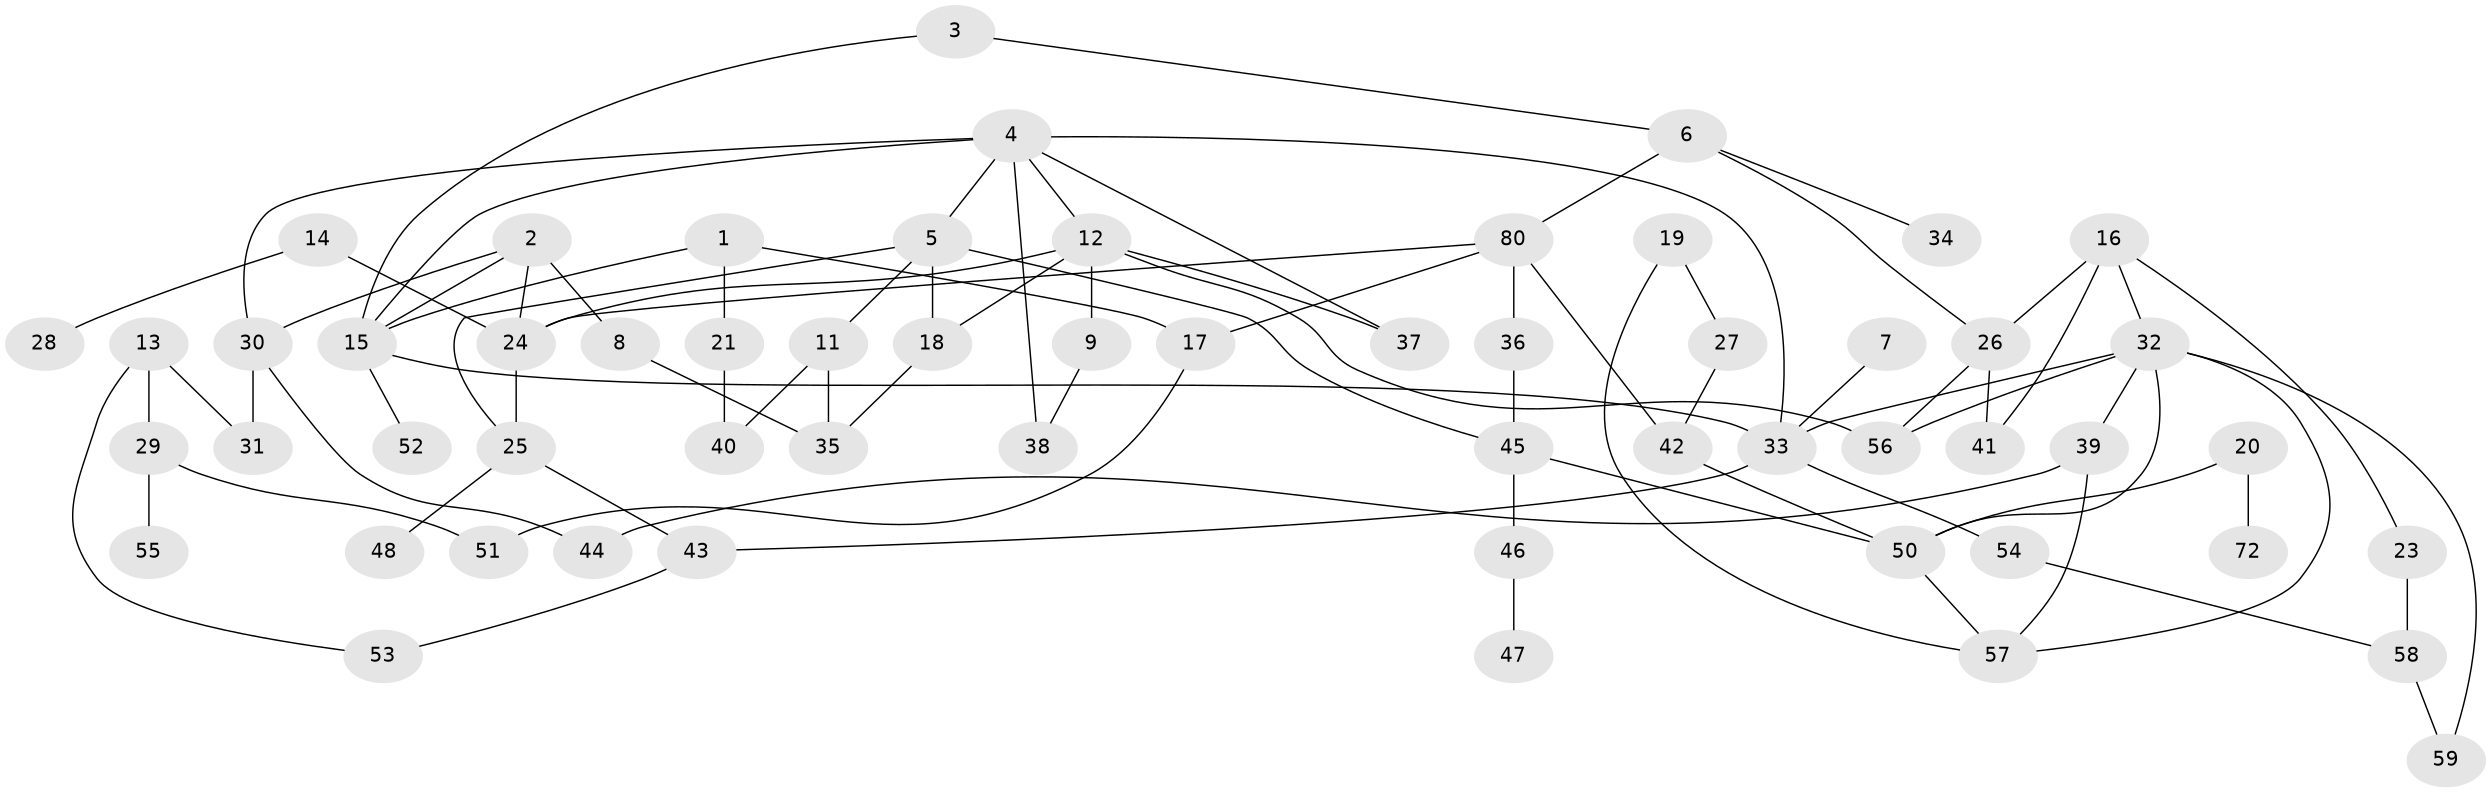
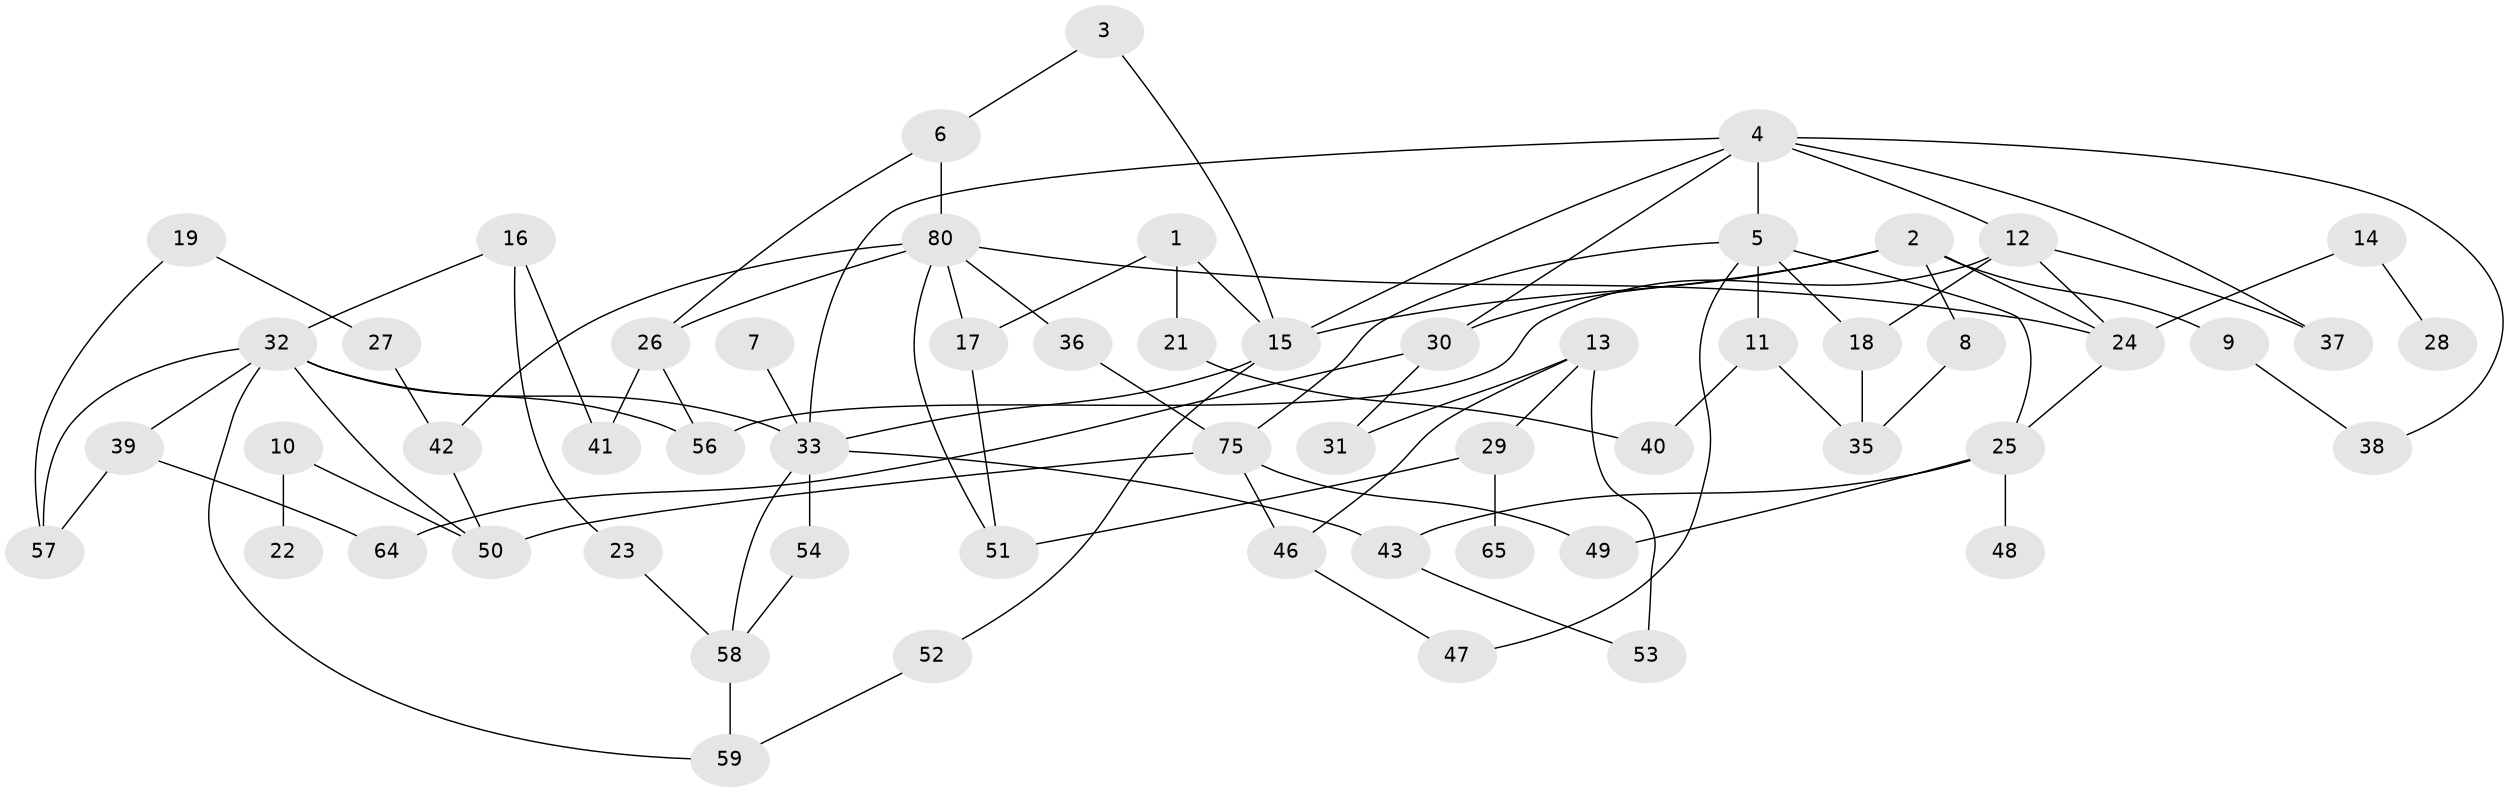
(1942, 240) -> none
(1092, 292) -> (2052, 289)
(2050, 292) -> (792, 286)
none -> (923, 395)
none -> (1430, 432)
(1514, 448) -> (1232, 448)
(2248, 448) -> (283, 448)
none -> (1697, 509)
none -> (750, 547)
(149, 552) -> (1495, 552)
(593, 552) -> (387, 552)
none -> (1599, 552)
(2248, 552) -> (283, 552)
(1952, 604) -> none
none -> (831, 708)
